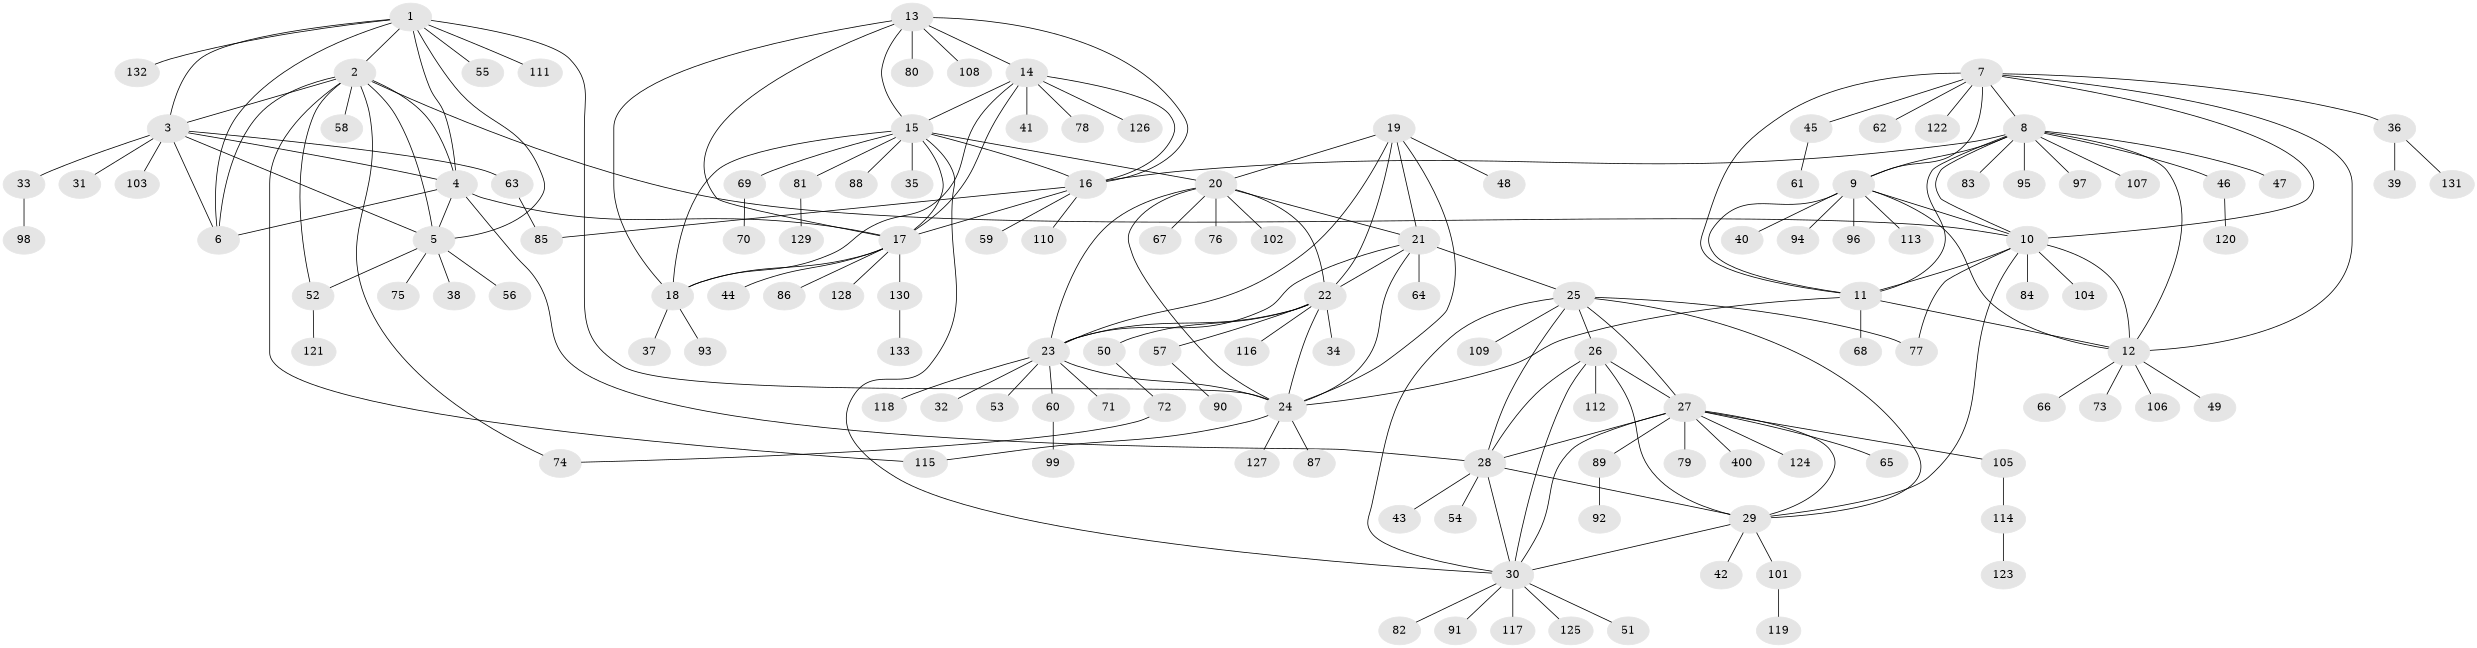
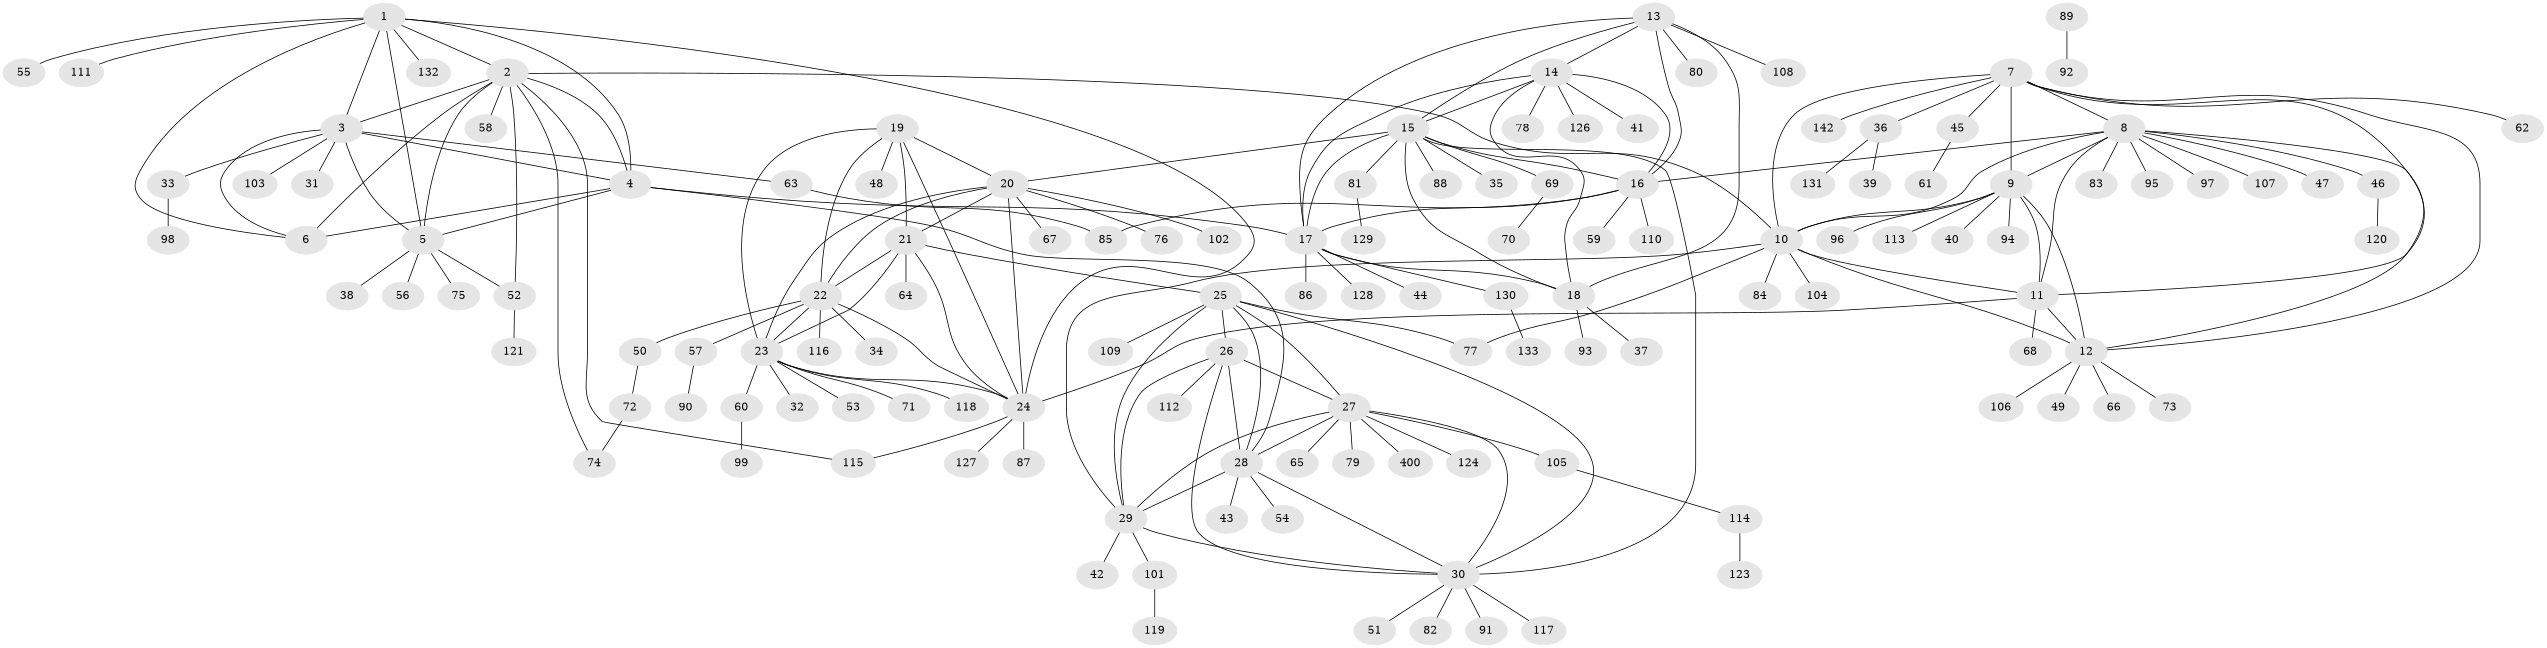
(1937, 129) -> (1824, 129)
(1644, 435) -> none
(1571, 631) -> none
